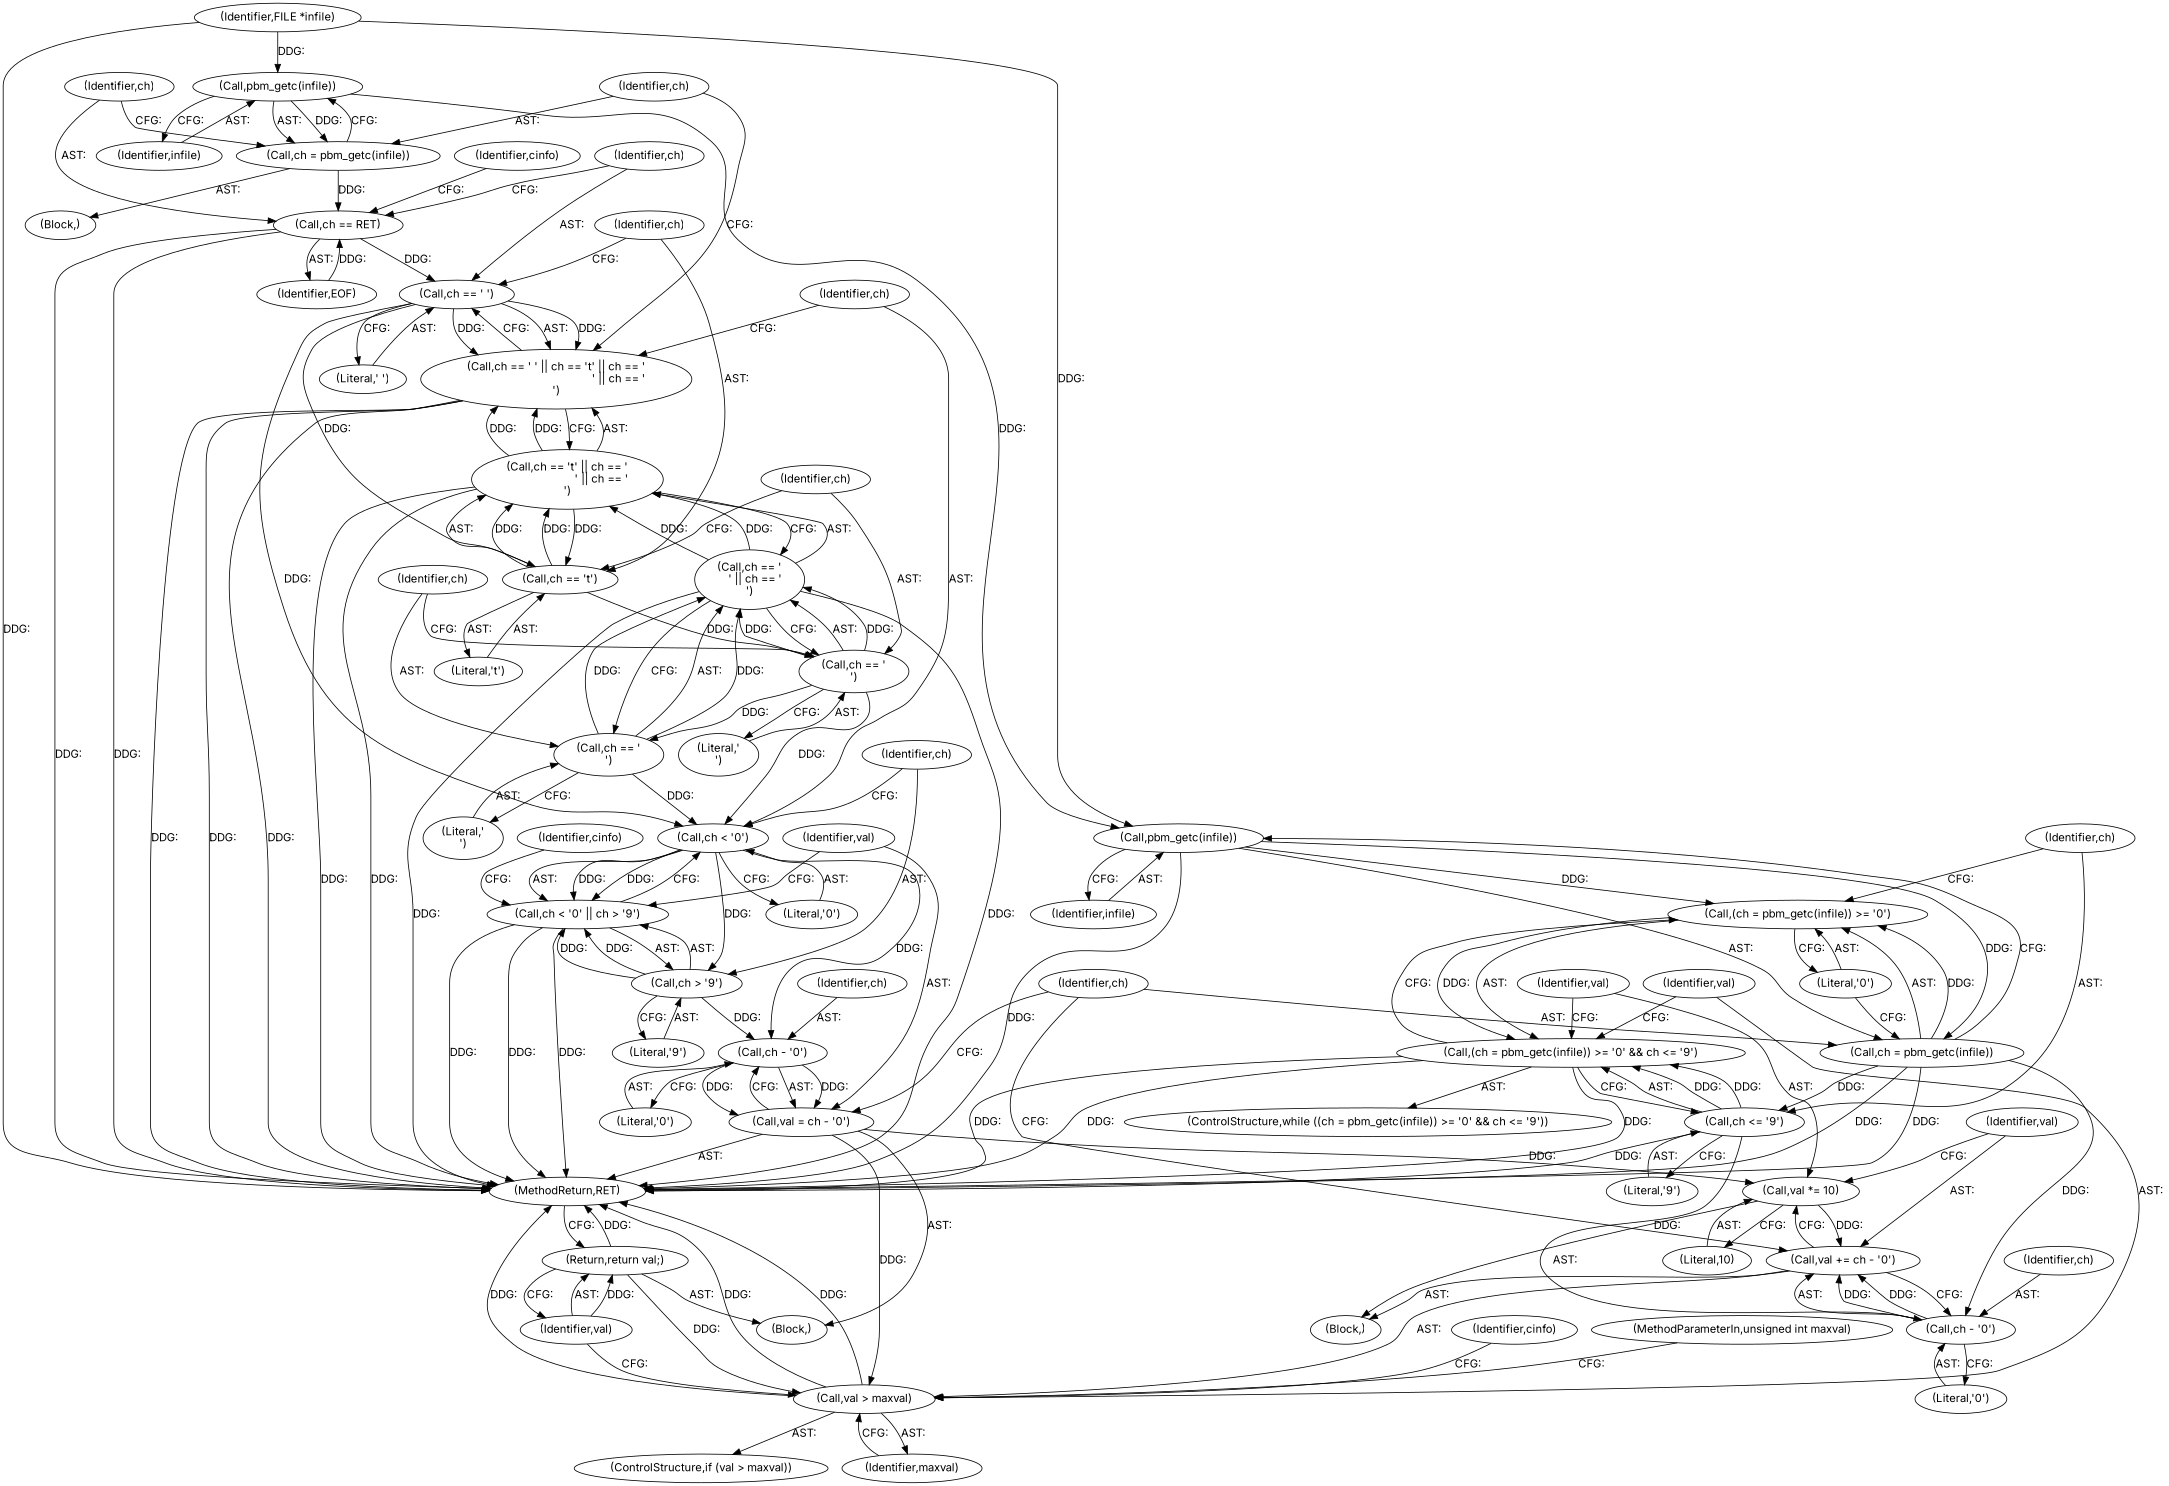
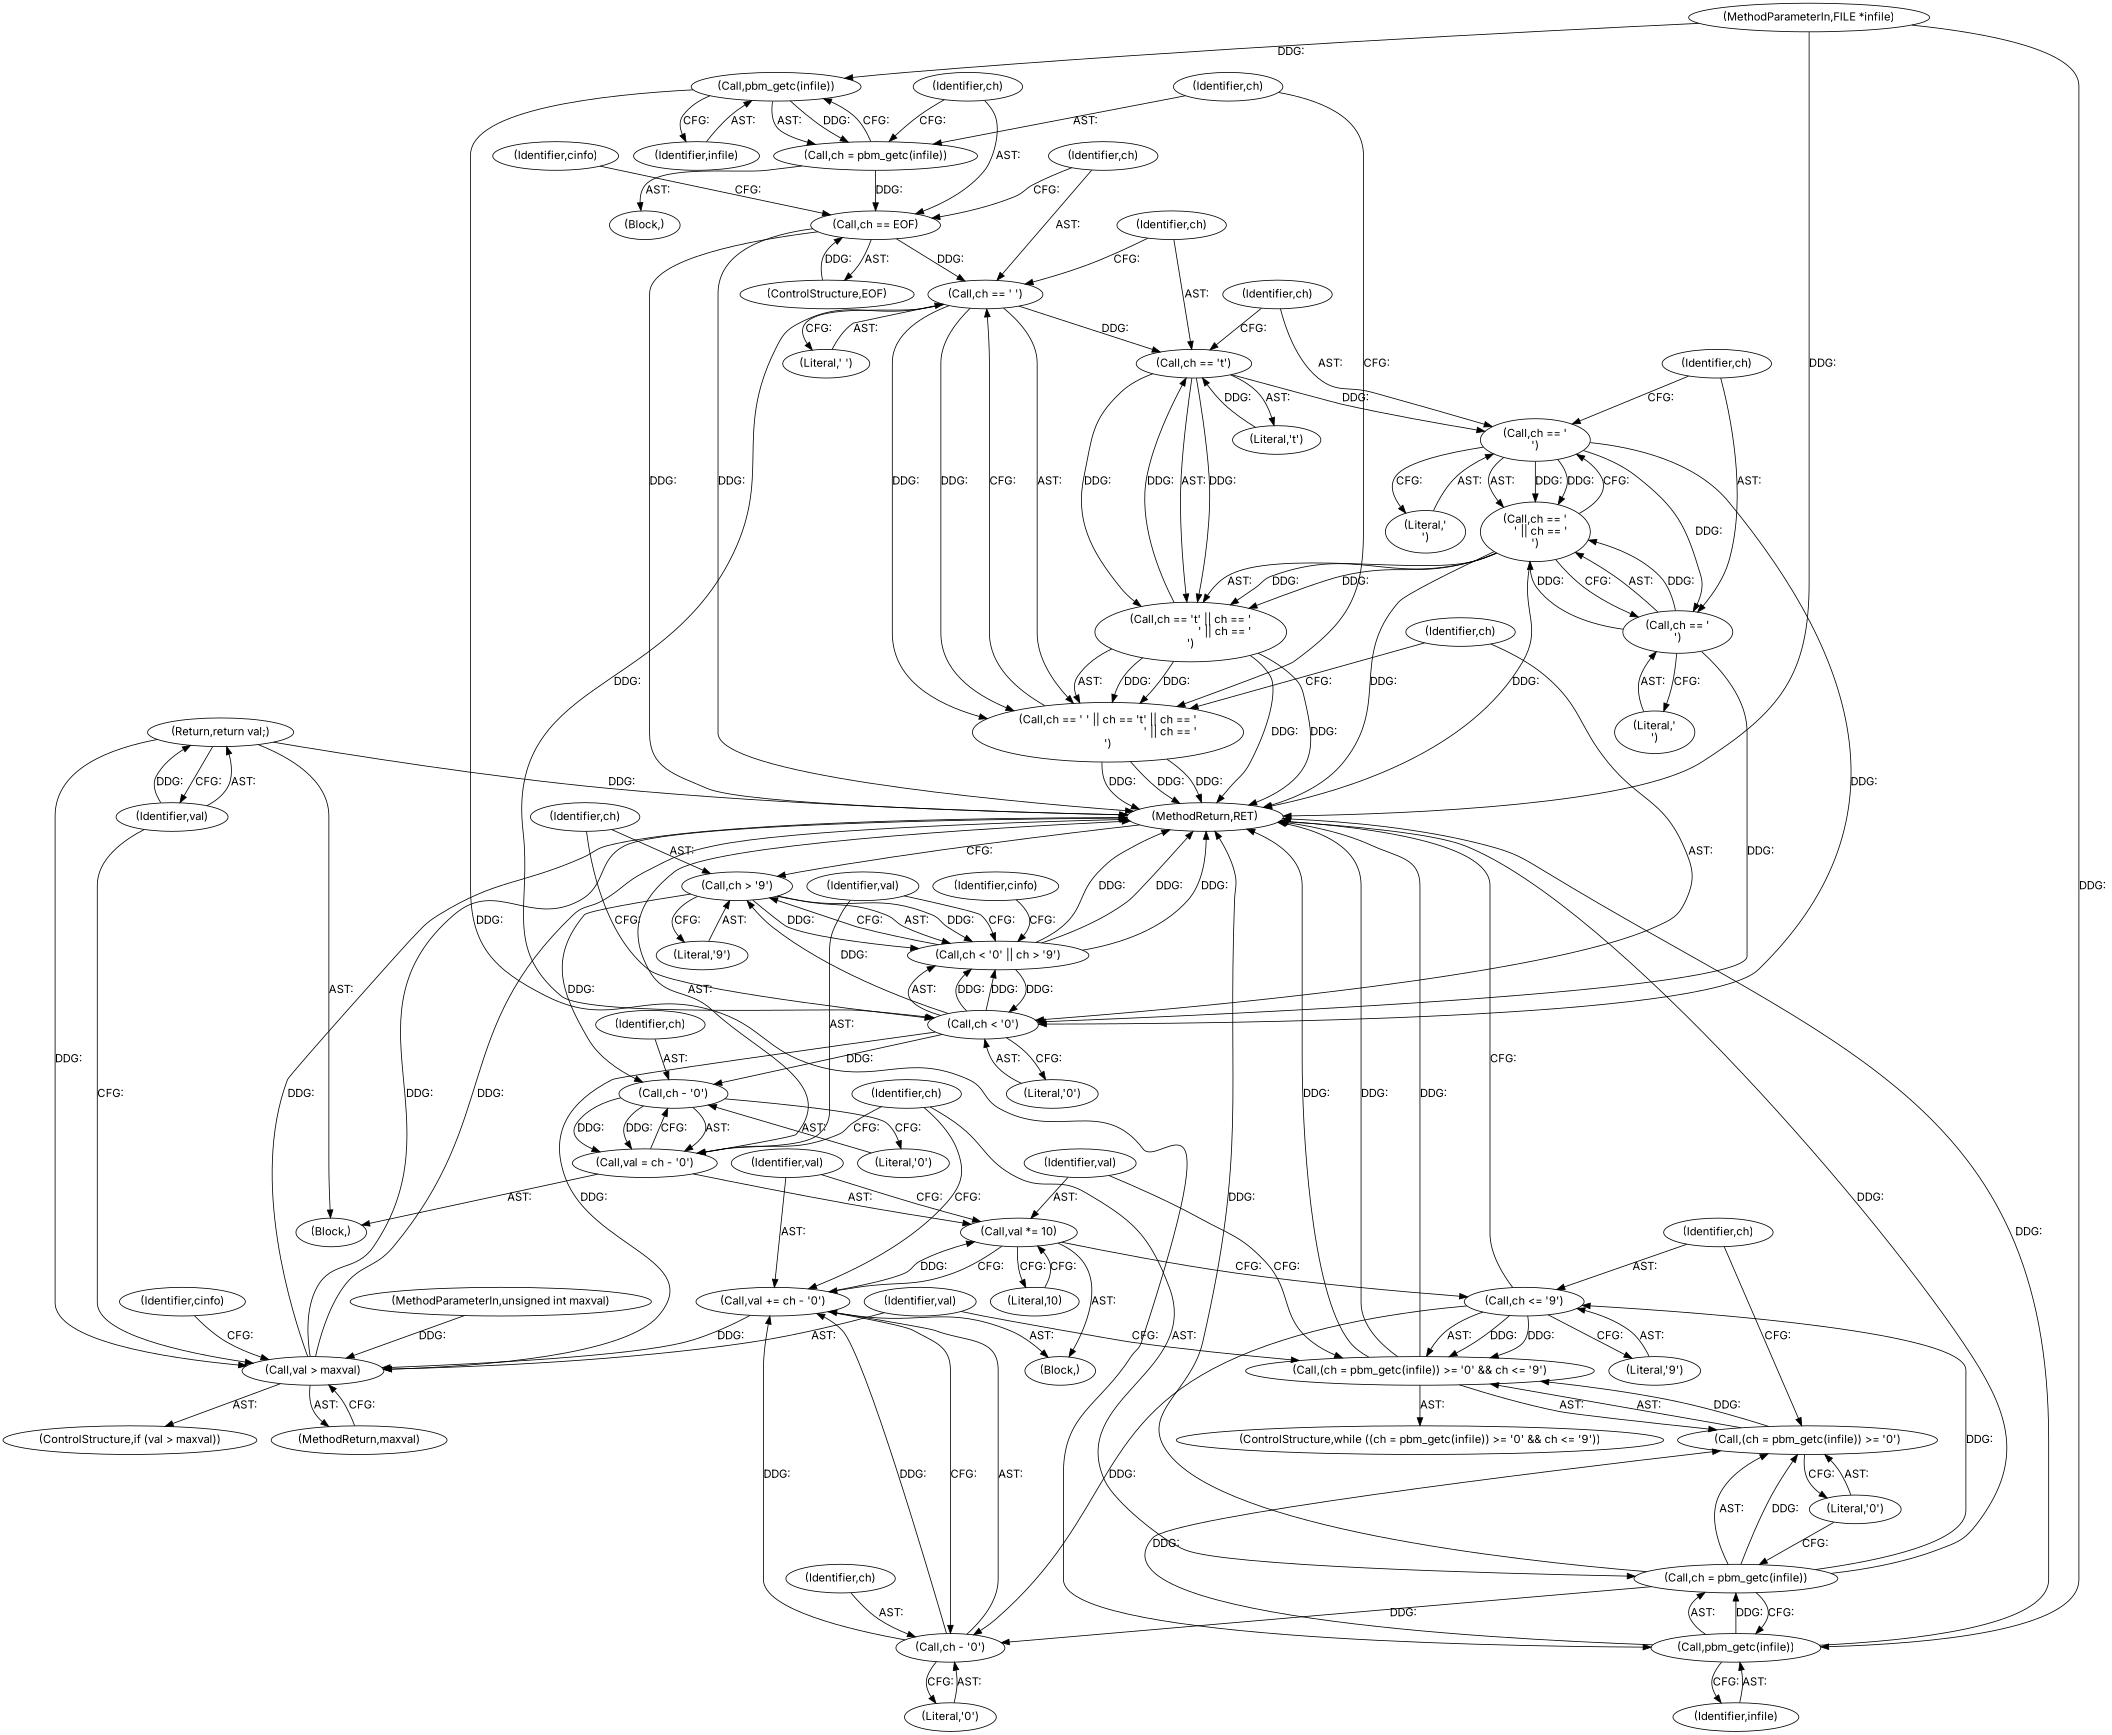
(278, 18) -> (1809, 18)
(338, 225) -> (876, 225)
(317, 294) -> (827, 294)
(568, 425) -> none
(735, 506) -> none
(527, 630) -> (1239, 398)
(688, 880) -> (1041, 990)
(669, 949) -> (871, 921)
(1419, 984) -> (1573, 1406)
(1628, 1099) -> (1260, 1276)
(1544, 1157) -> (862, 1198)
(1630, 1157) -> (1505, 1059)
(566, 1226) -> (962, 847)
(1731, 1226) -> (1065, 1267)
(1813, 1226) -> (935, 1267)
(1851, 1226) -> (992, 1267)
(879, 1246) -> (561, 1162)
(1431, 1330) -> (732, 1336)
(1593, 1365) -> (434, 1336)
(912, 1468) -> (359, 1440)
